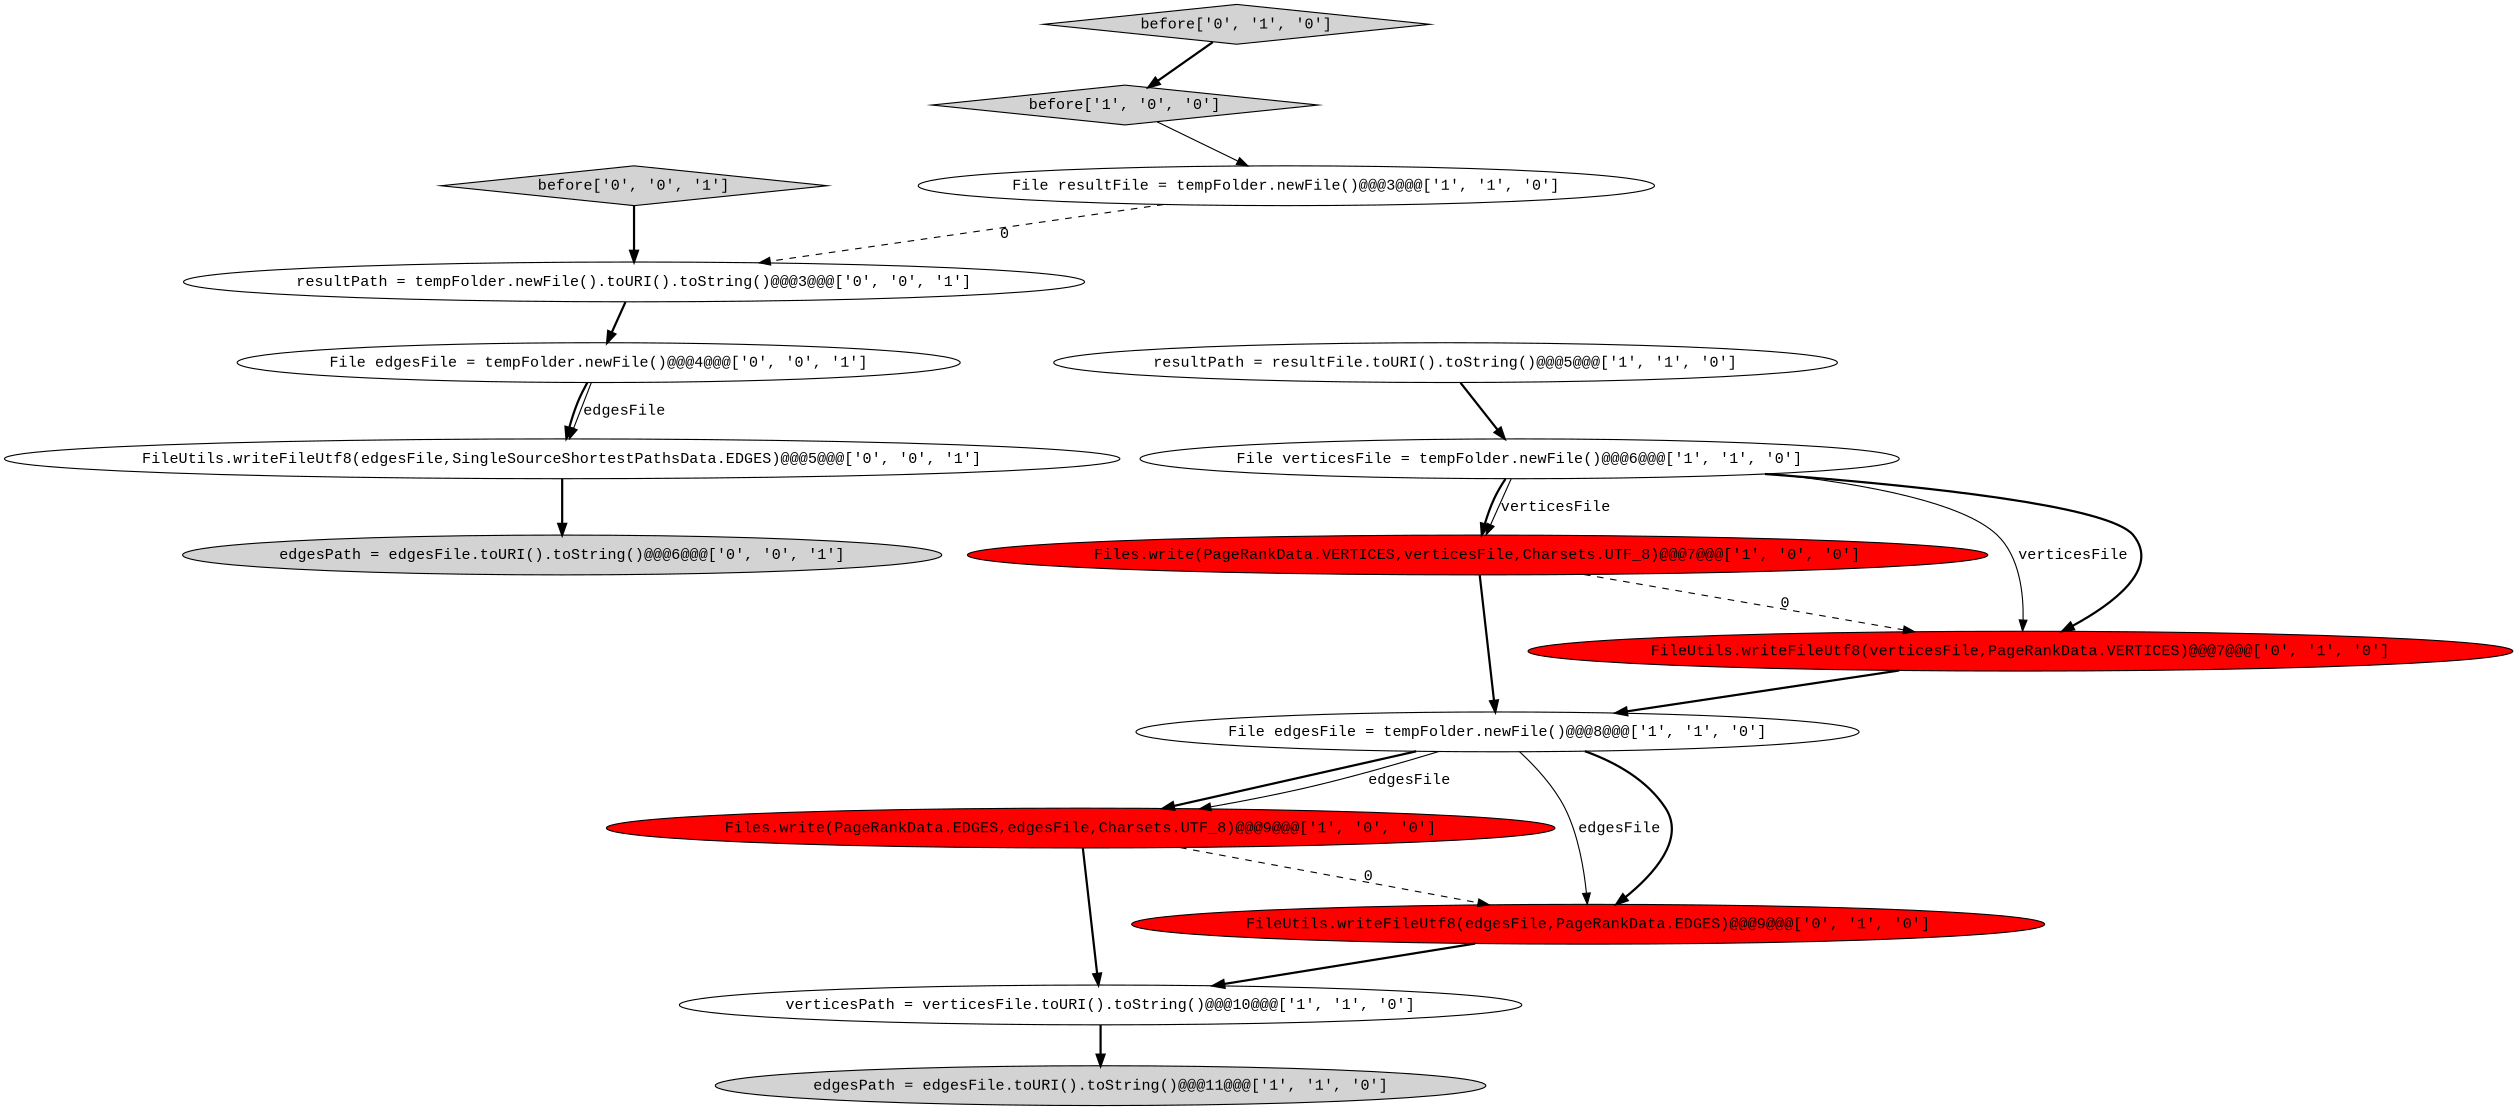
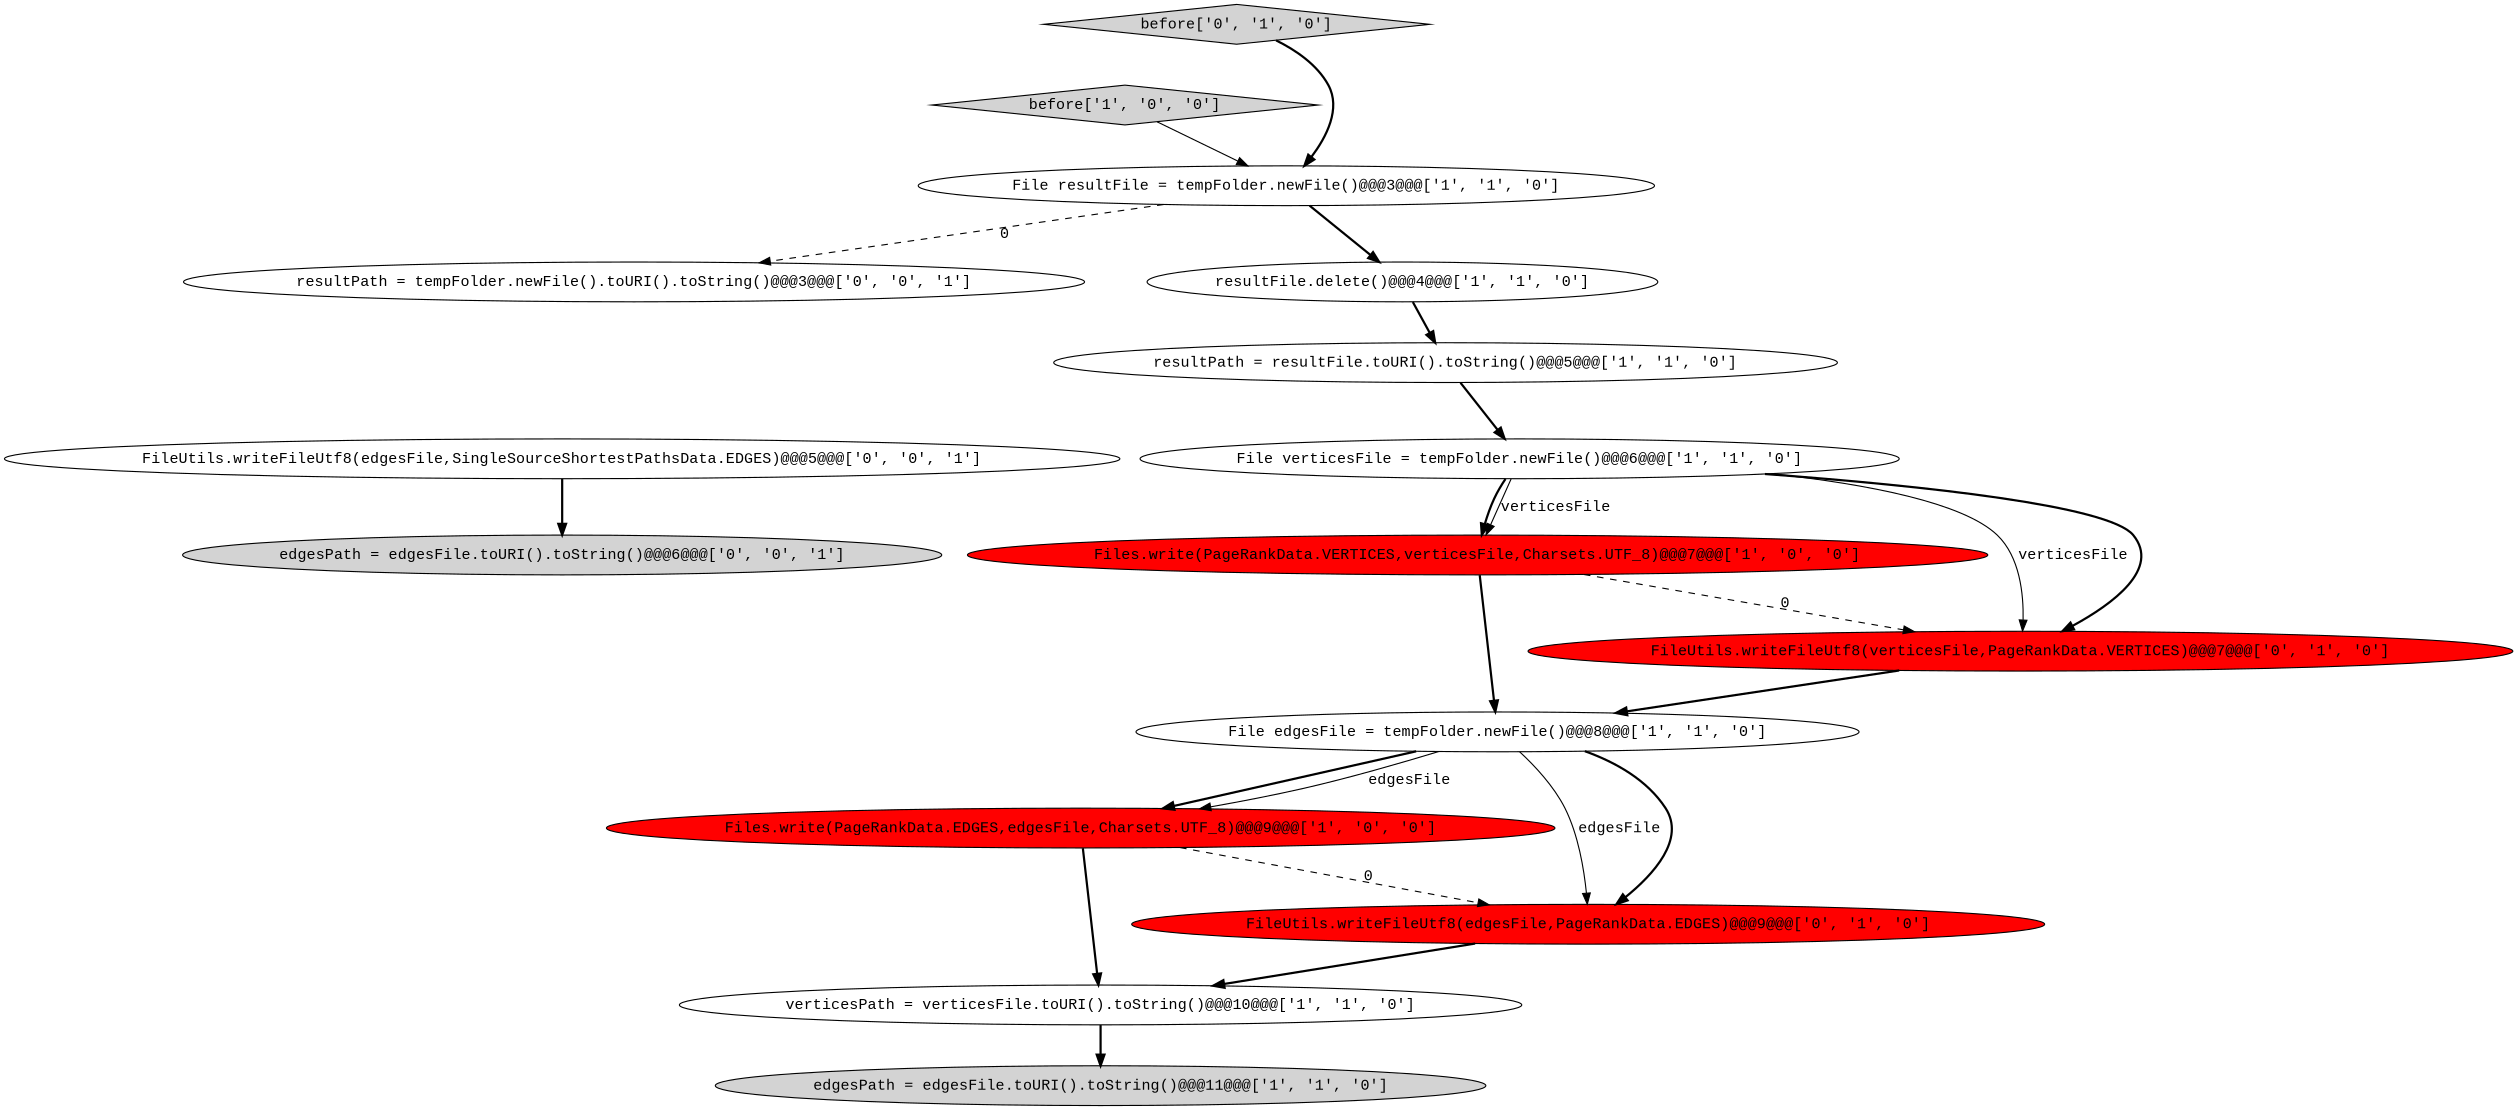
(1185, 61) -> (1330, 89)
(634, 186) -> none
none -> (1402, 282)
(599, 363) -> none
